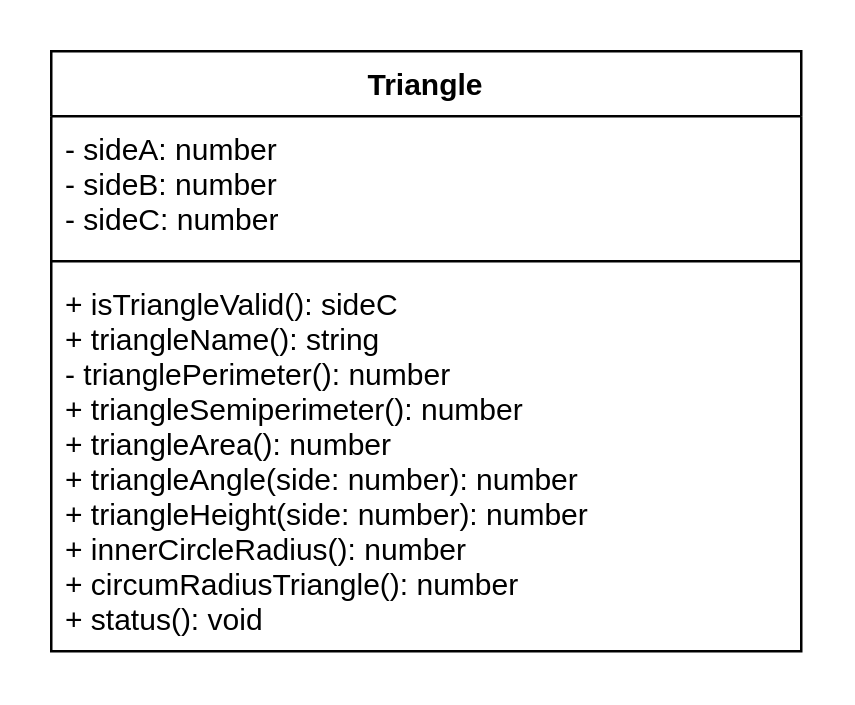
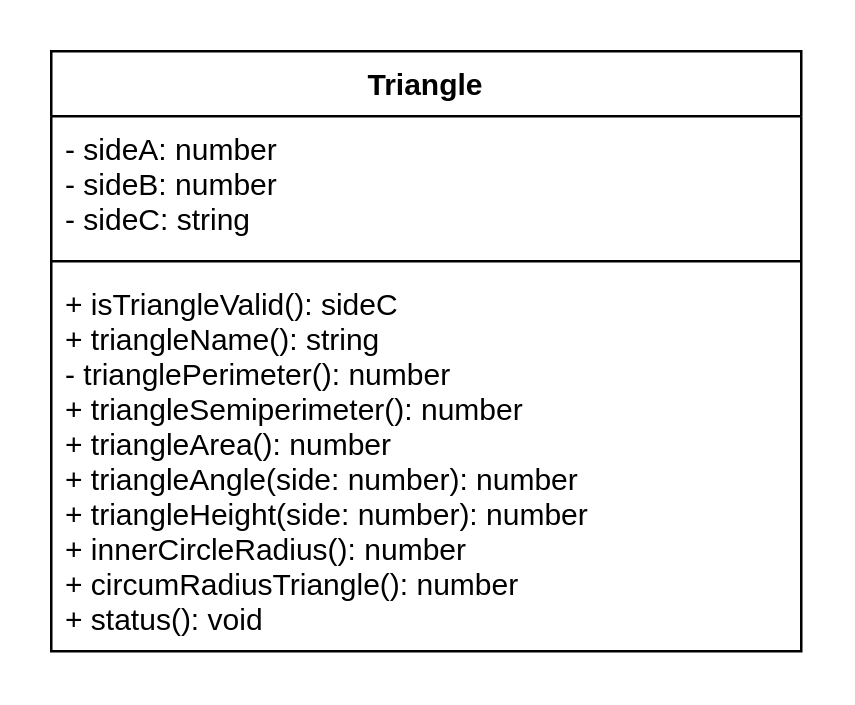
(175, 150) -> (175, 150)
